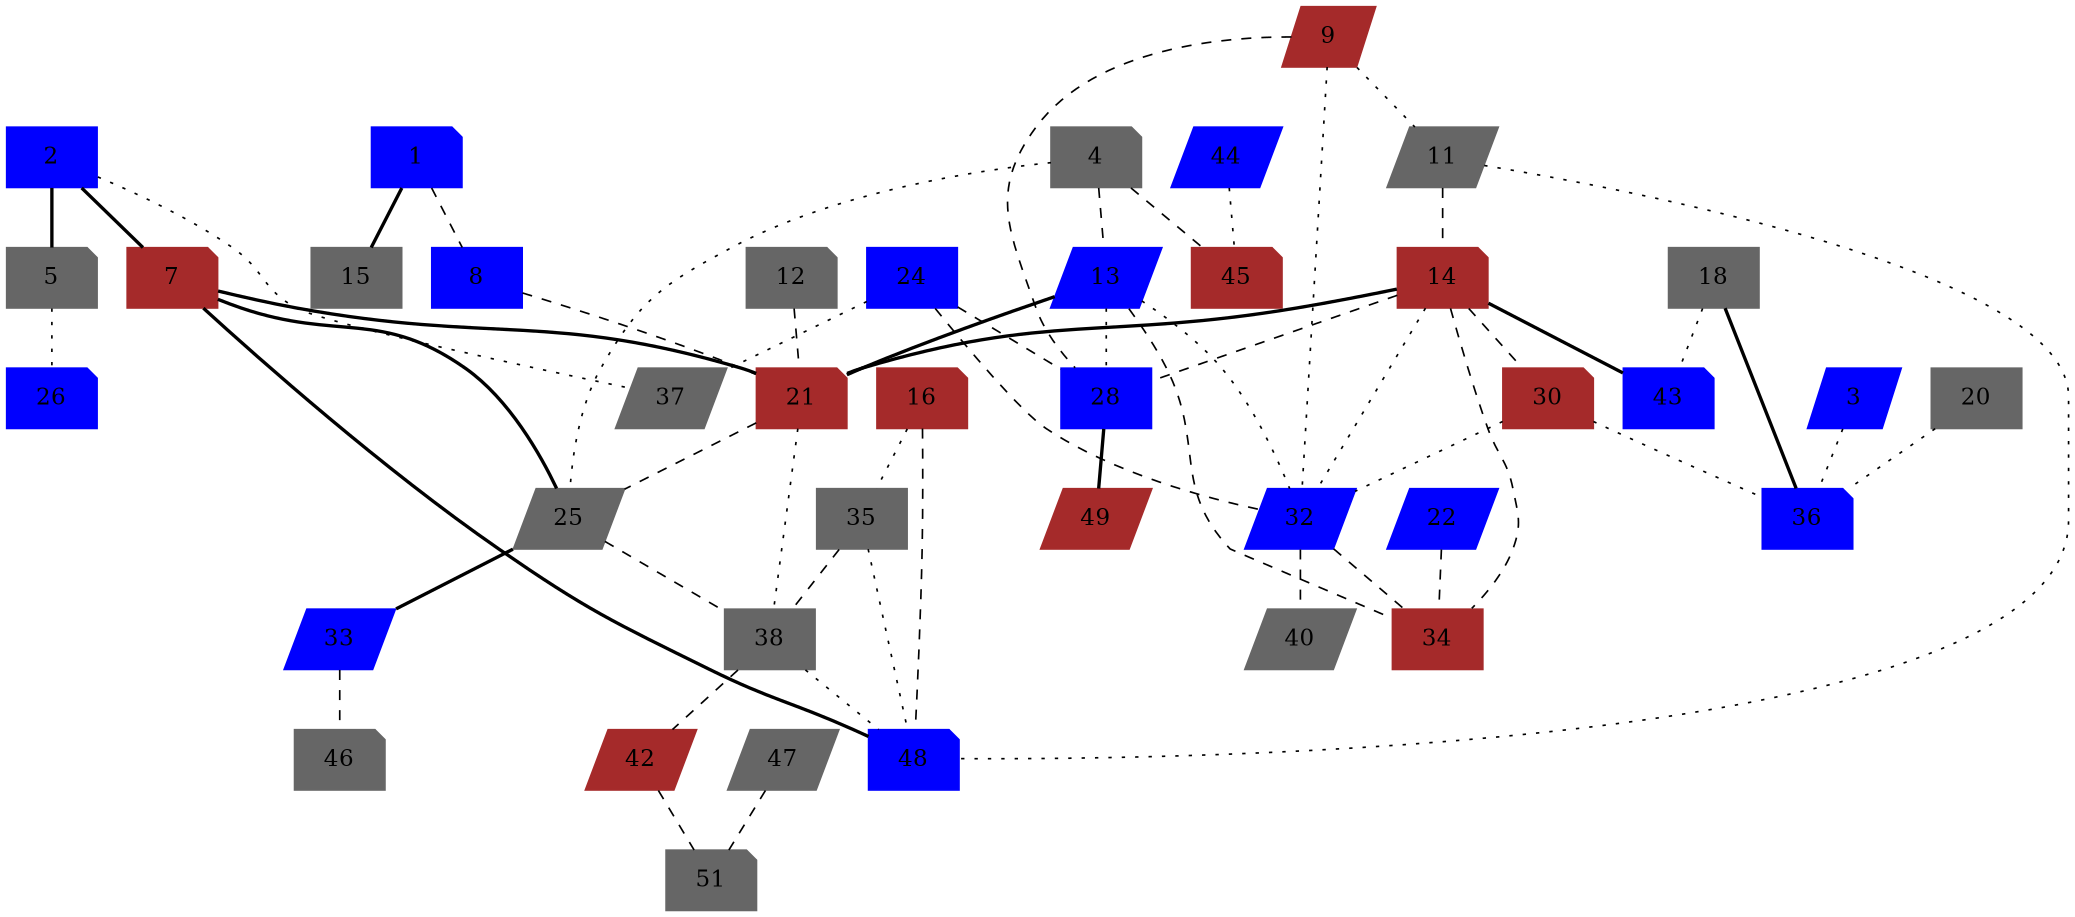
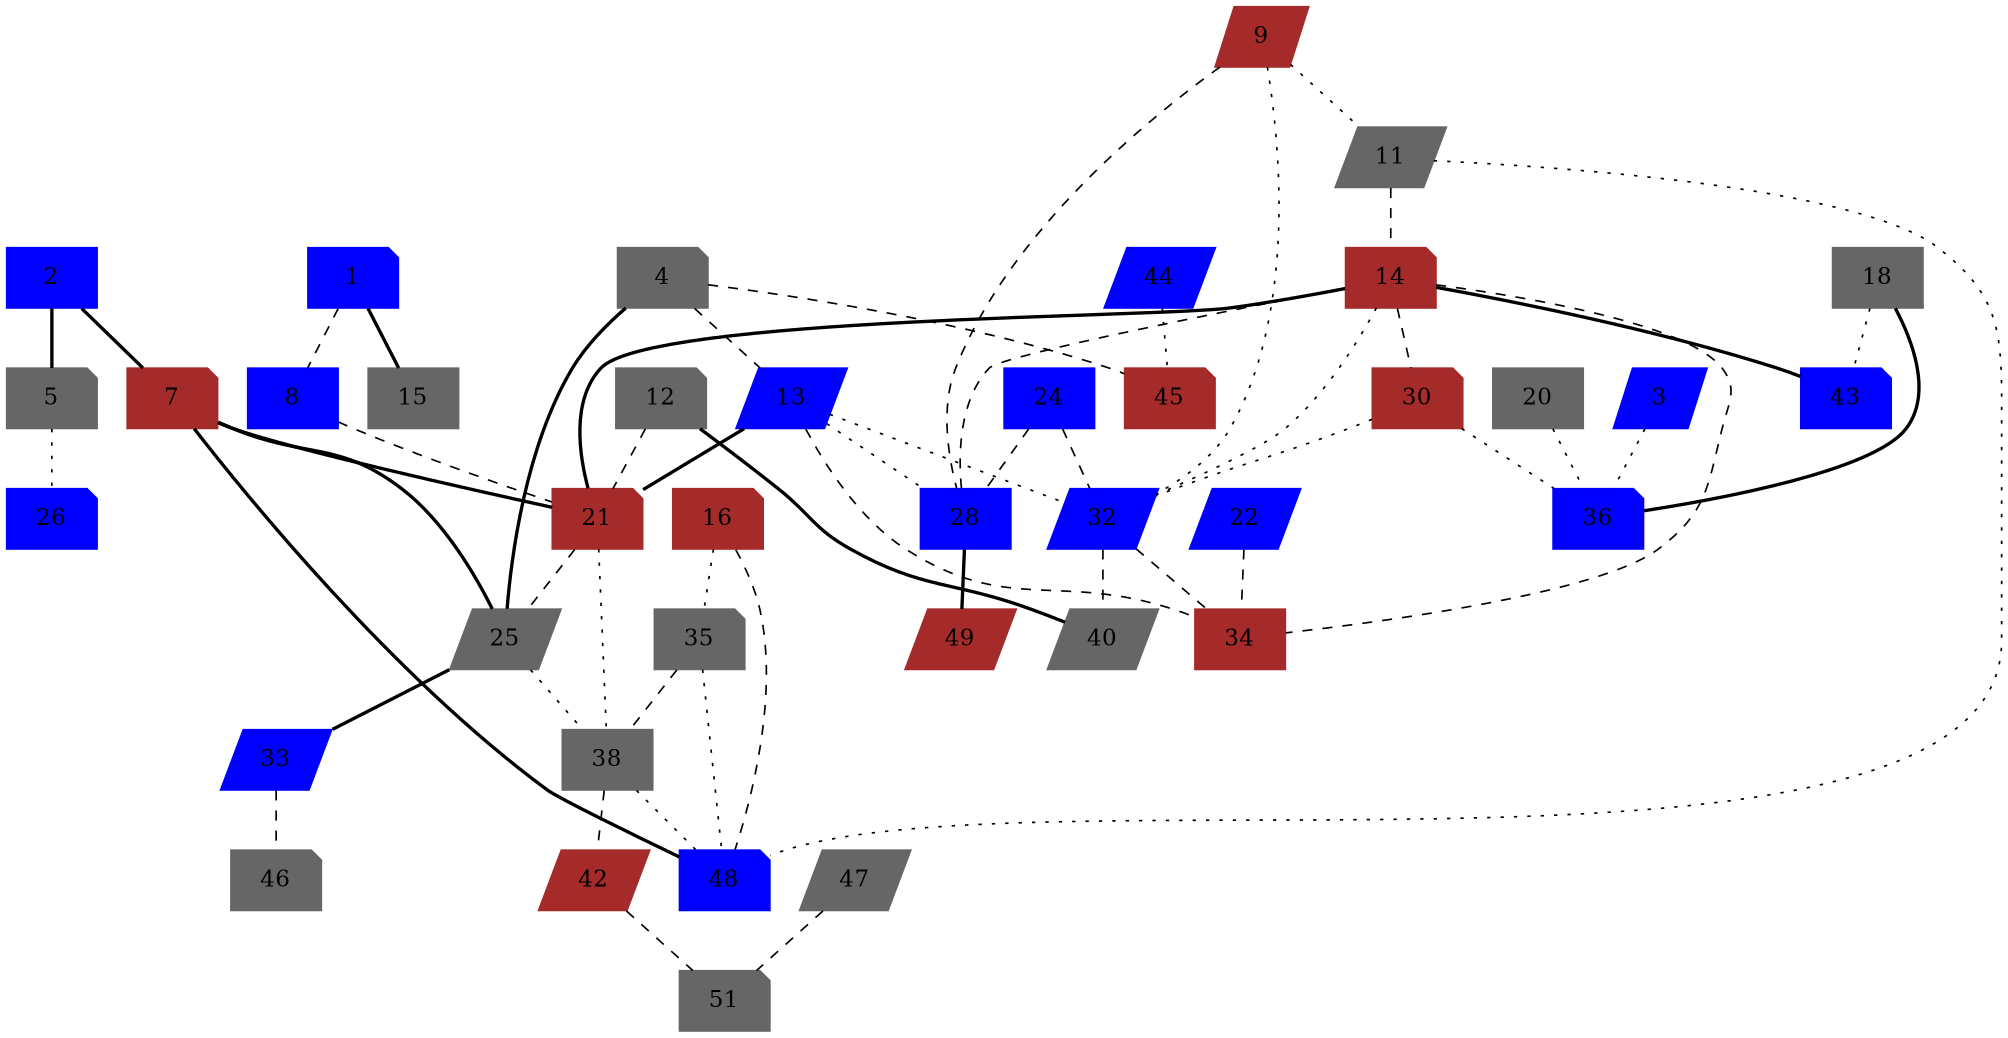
(743, 242) -> (538, 446)
(671, 398) -> none
(862, 519) -> (700, 639)
none -> (866, 557)
(665, 576) -> (557, 700)
